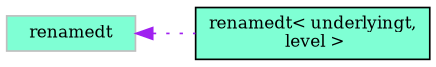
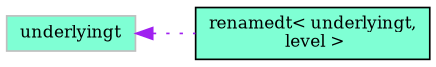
(71, 33) -> (71, 33)
